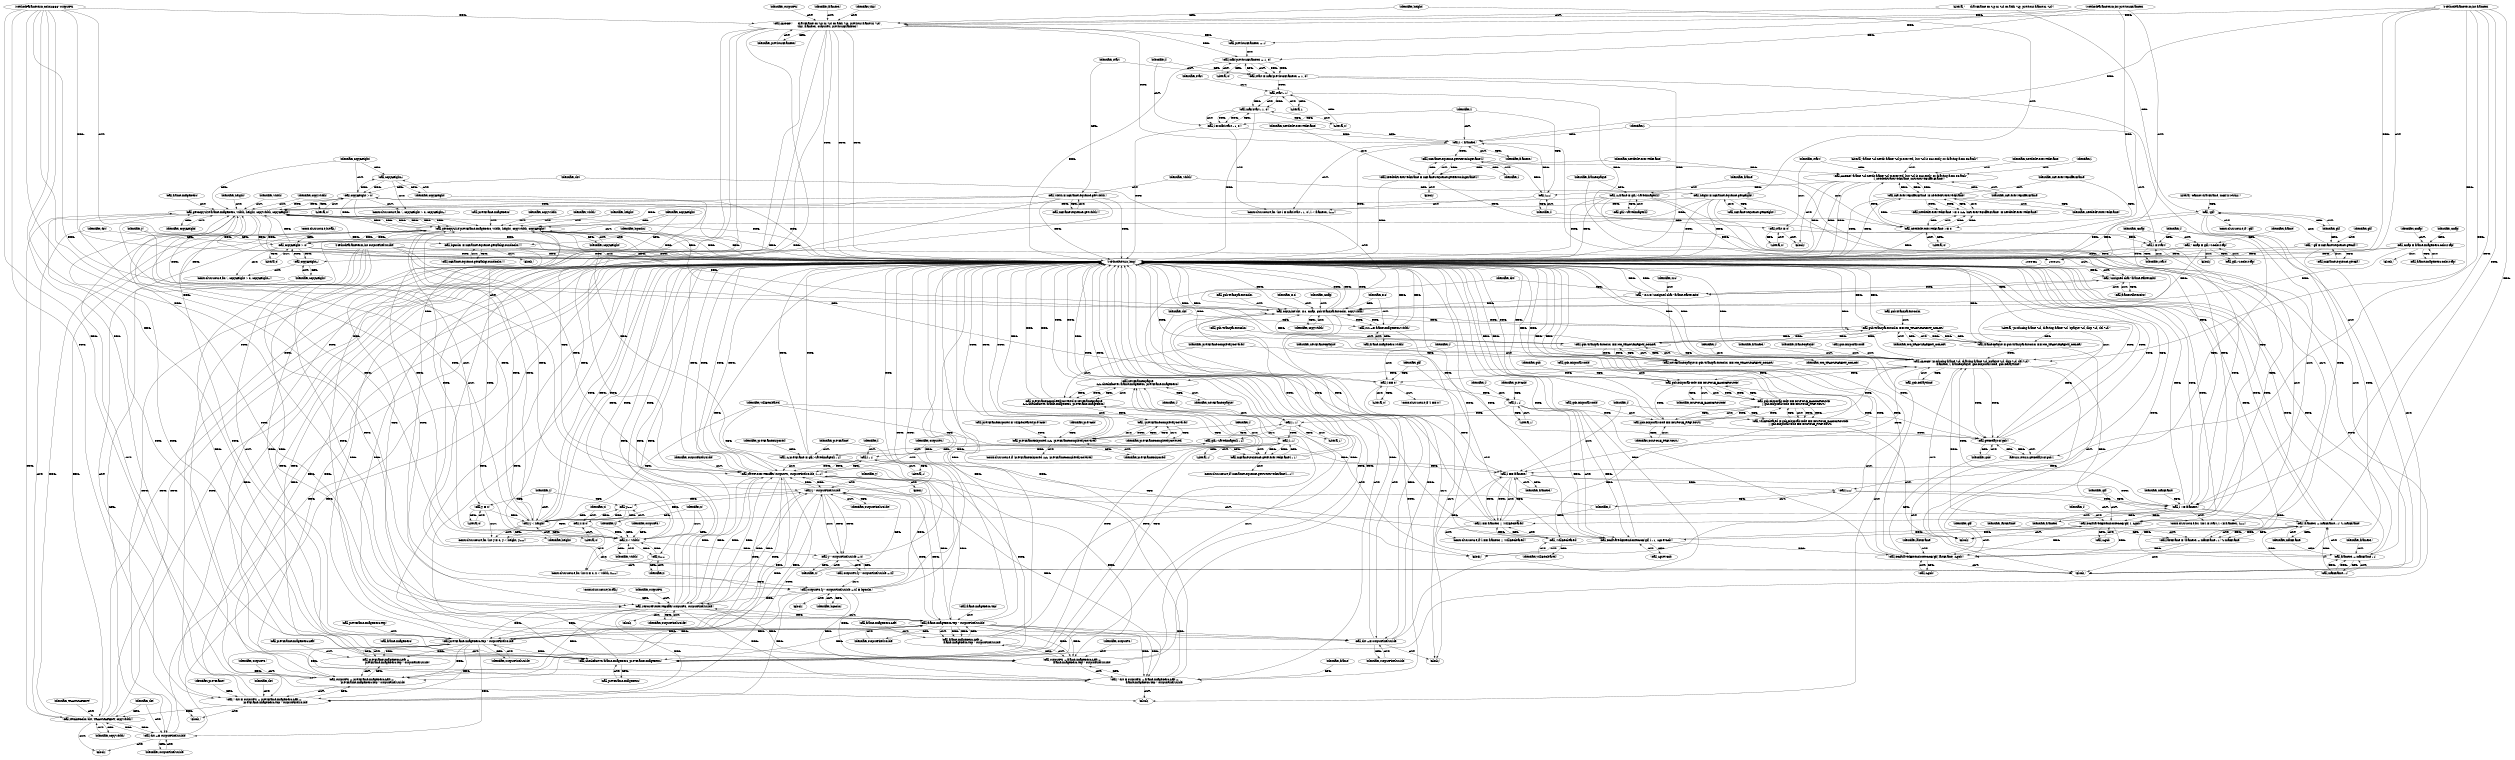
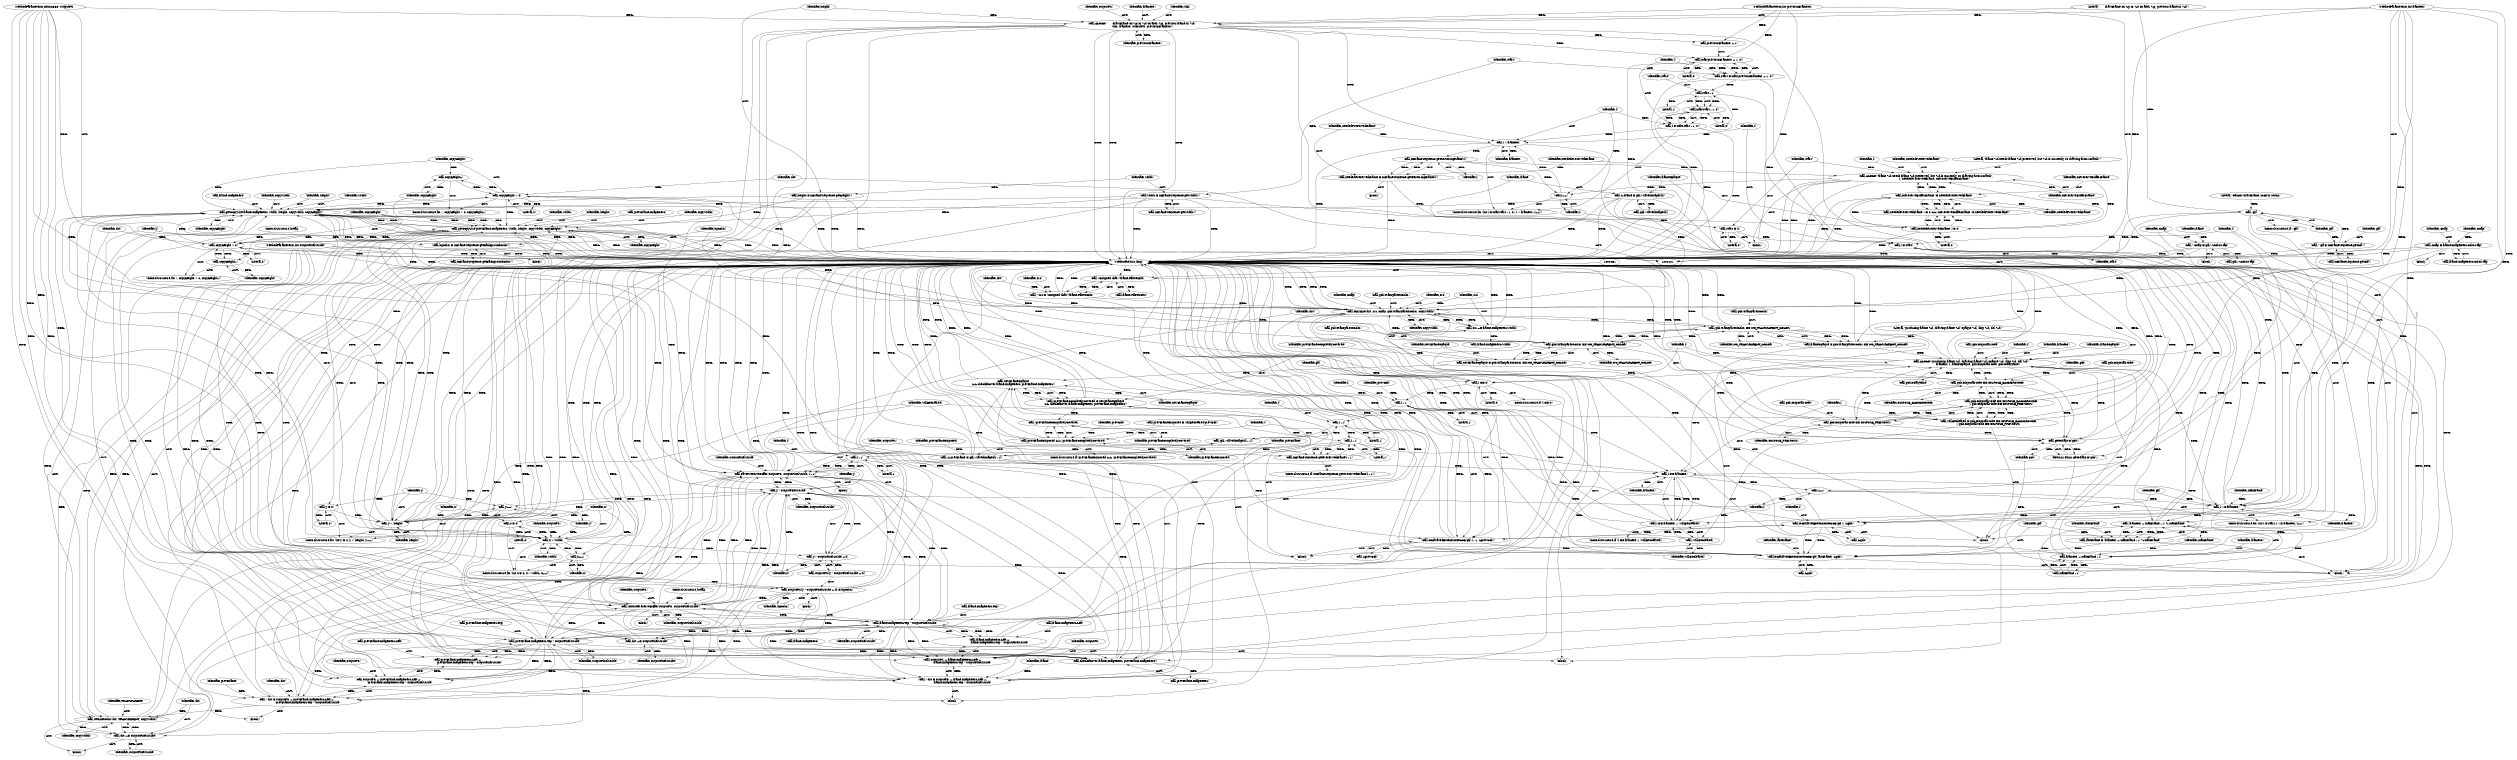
(1965, 97) -> none
(1752, 212) -> none
(2311, 229) -> (2346, 229)
(563, 524) -> (443, 524)
